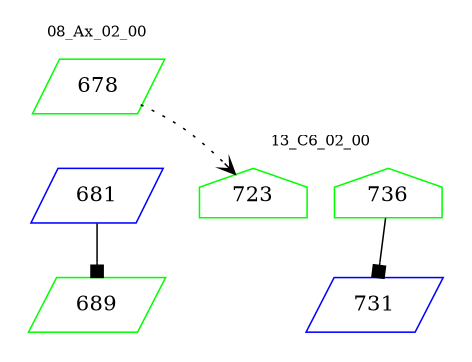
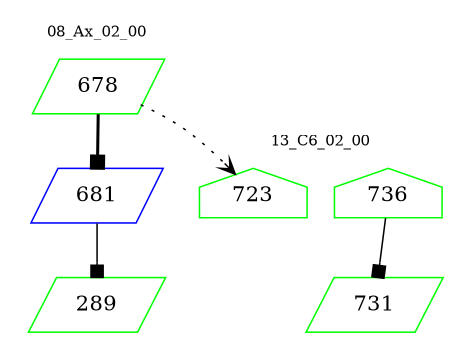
none -> (98, 134)
(97, 305) -> (97, 305)
(375, 305) -> (375, 305)
